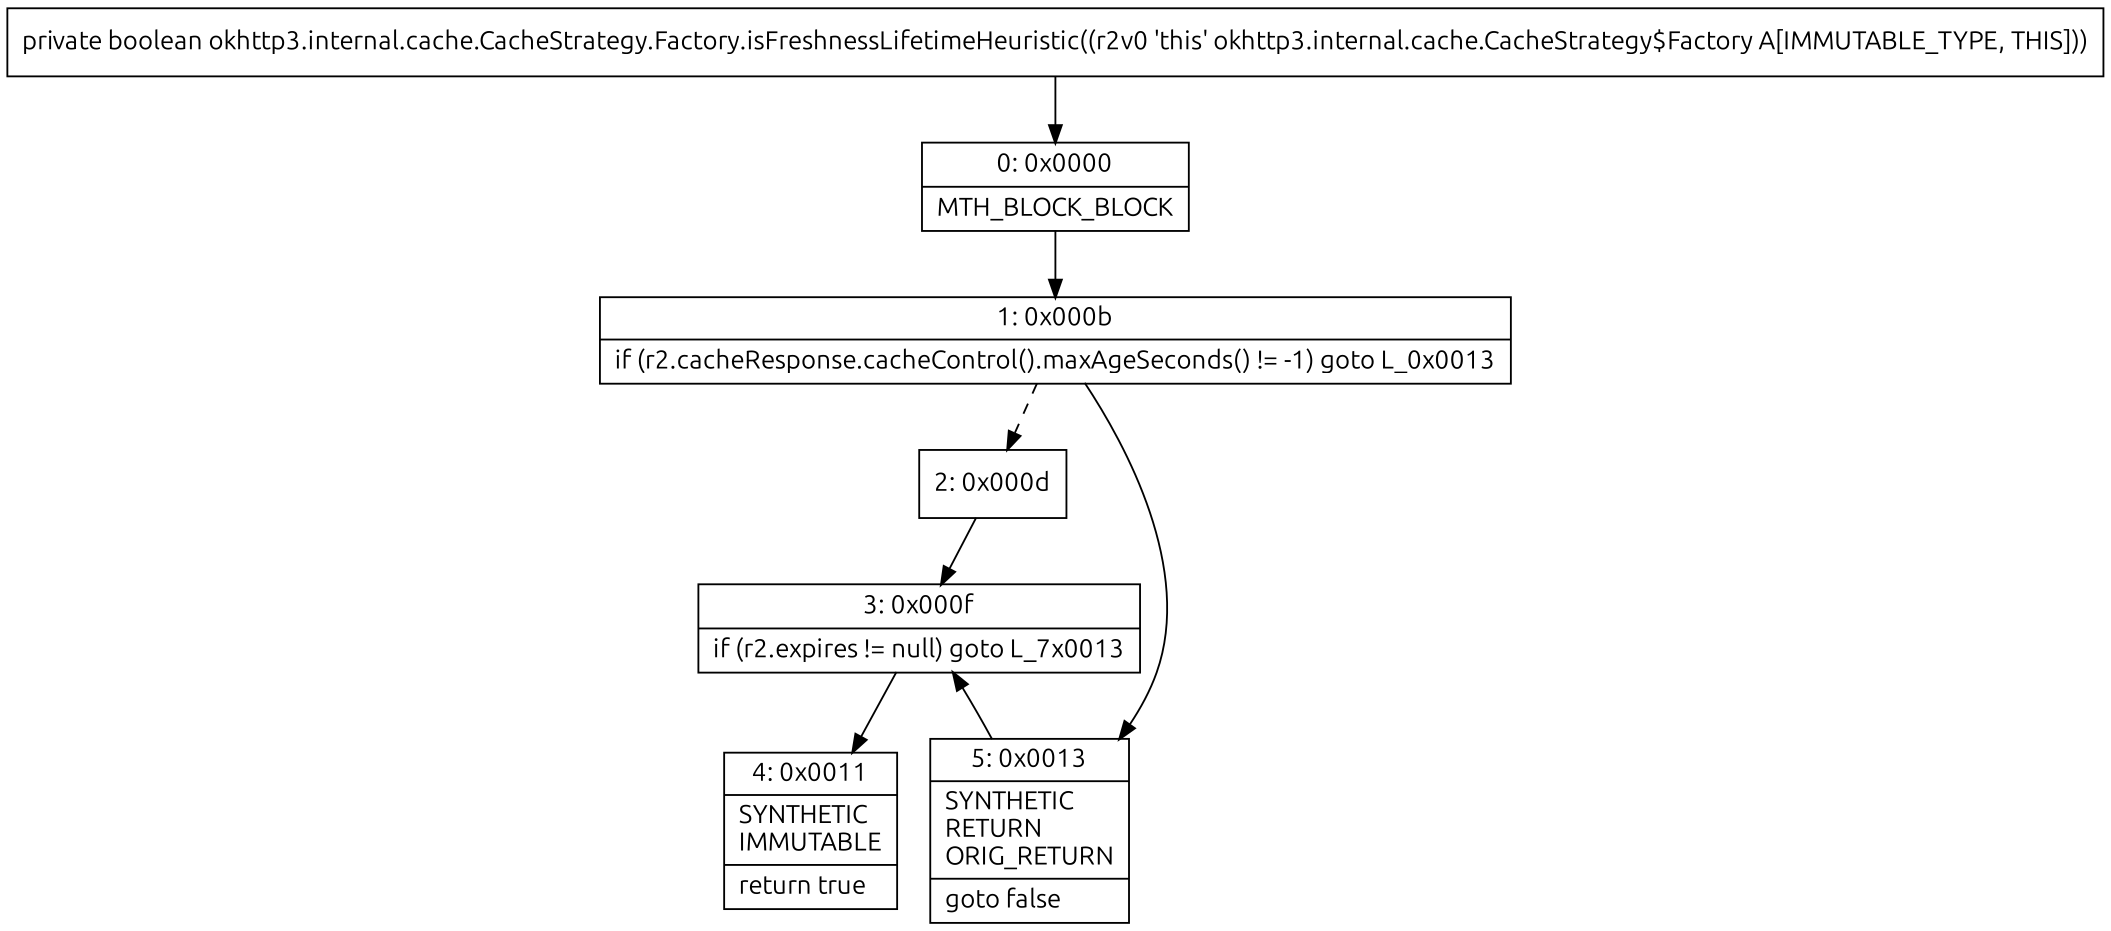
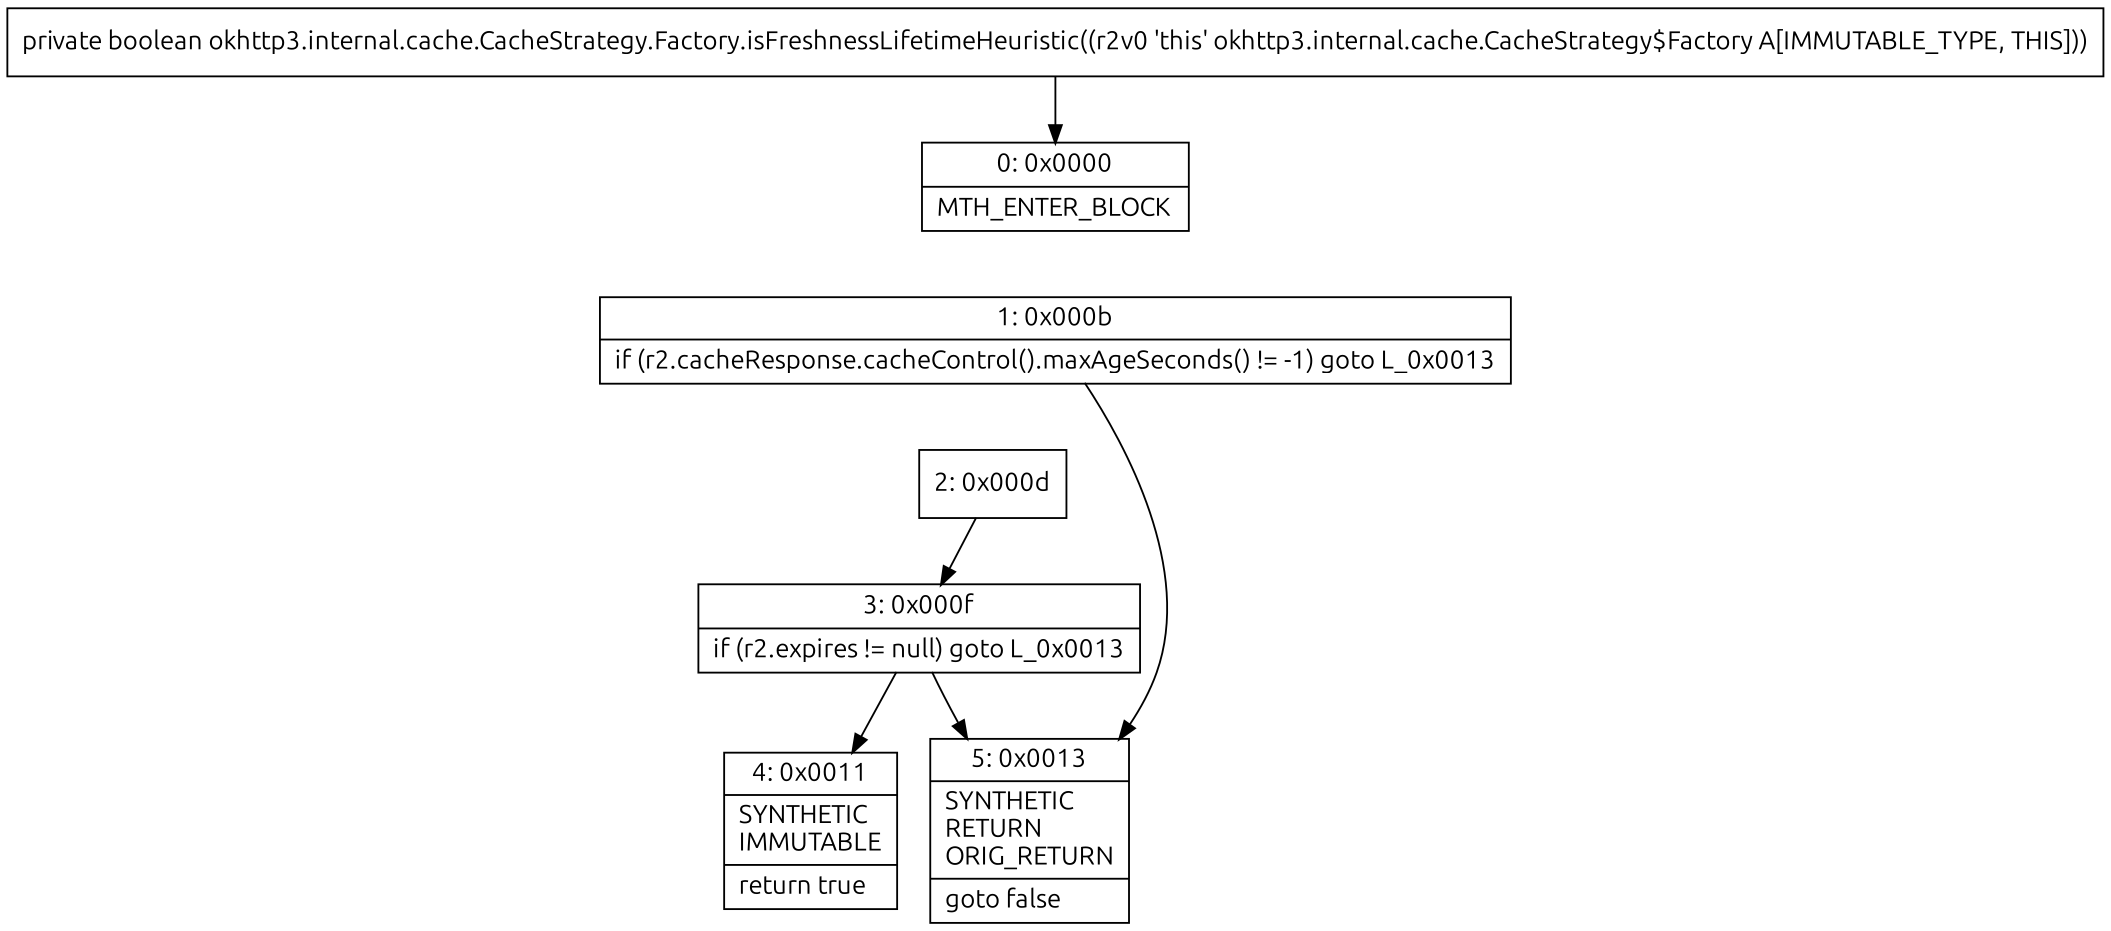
(1055, 208) -> (1054, 208)
(1055, 255) -> none
(1026, 408) -> none
(919, 650) -> (919, 650)
(978, 713) -> (945, 697)
